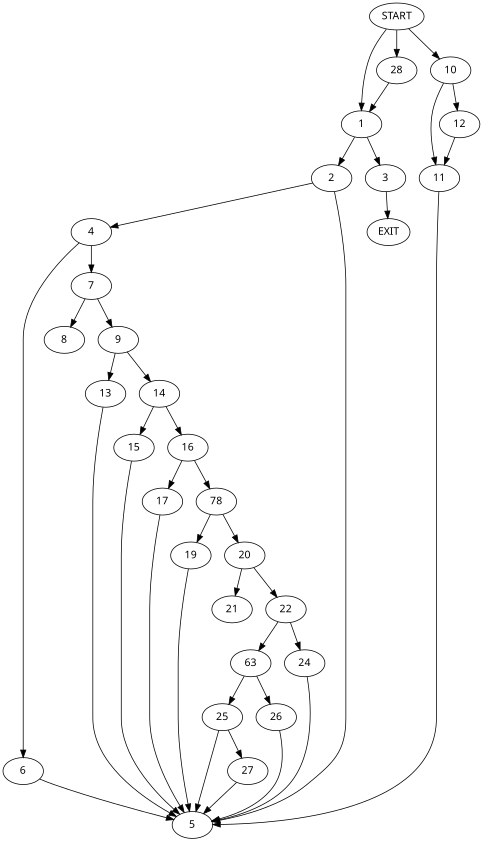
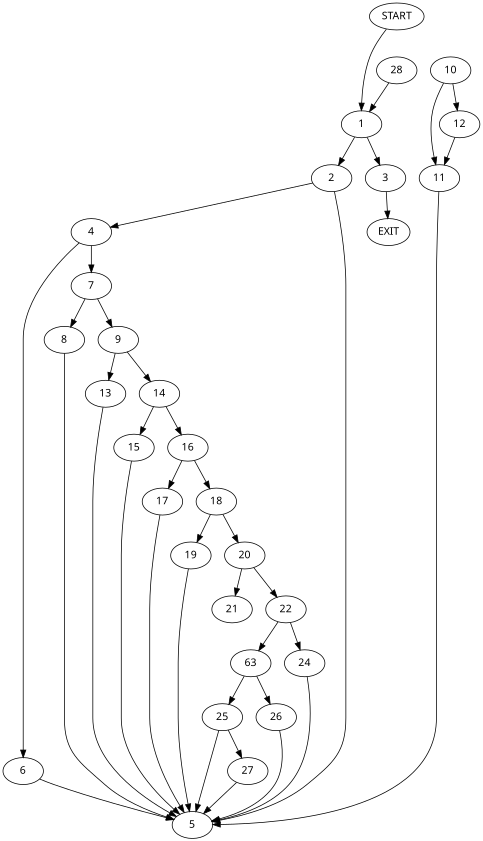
(397, 40) -> none
(421, 41) -> none
(216, 502) -> (216, 502)
none -> (64, 611)
